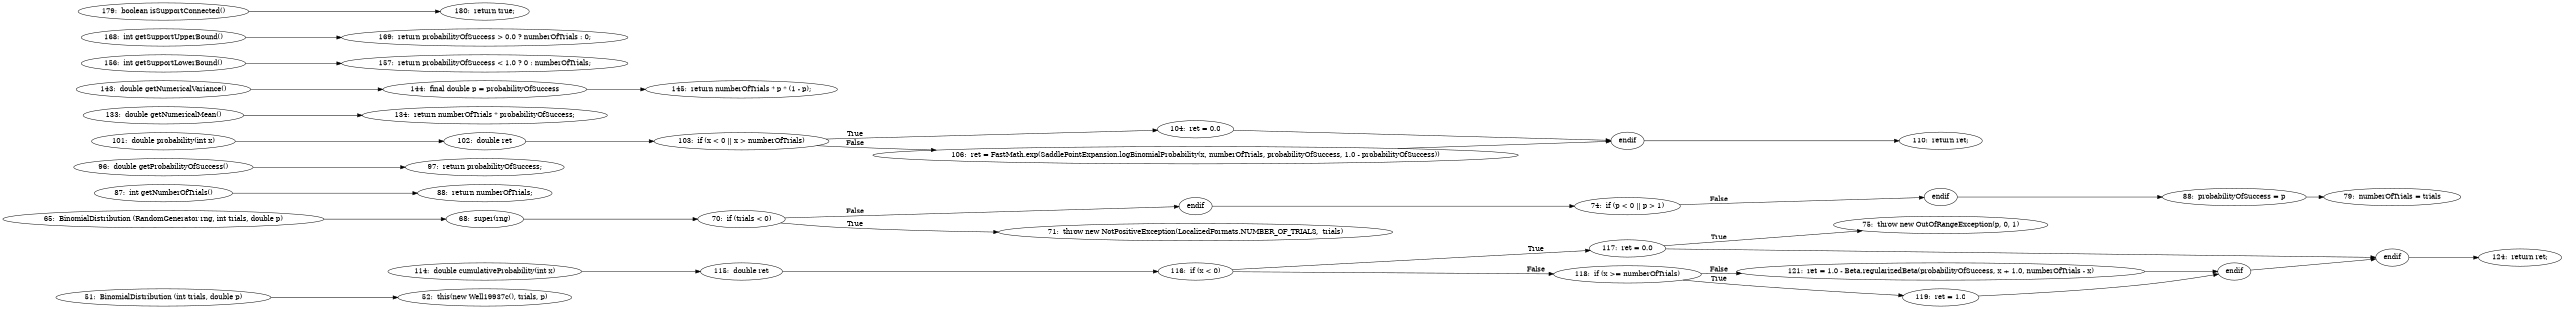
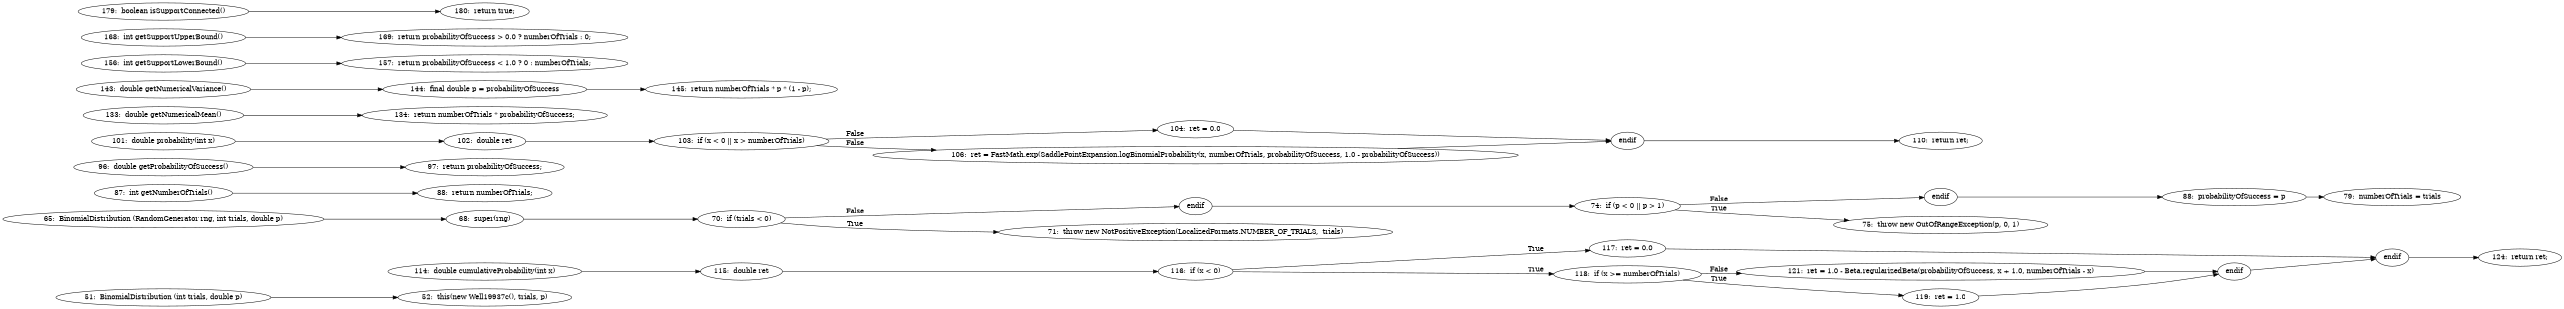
(855, 134) -> (855, 134)
(1761, 238) -> (1760, 215)
(1536, 270) -> (1536, 270)
